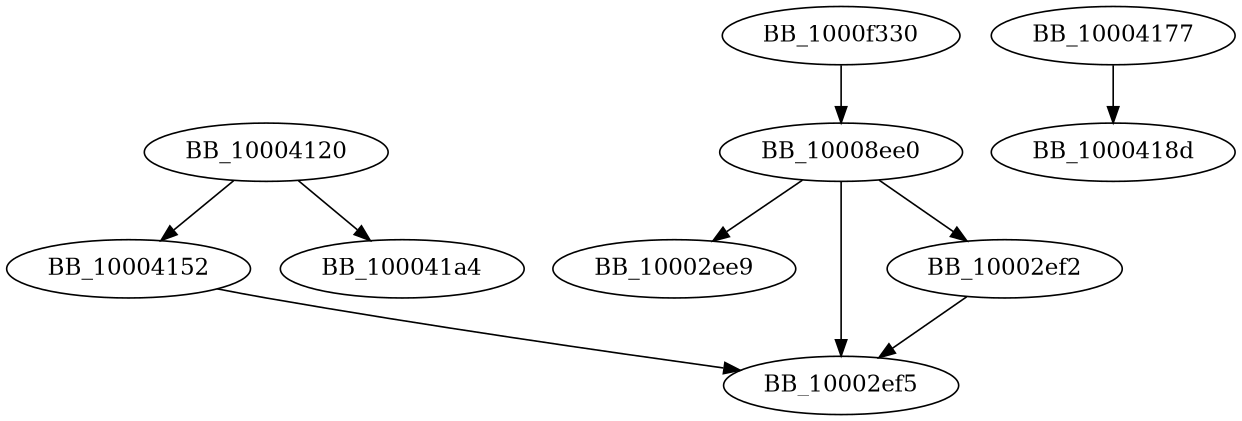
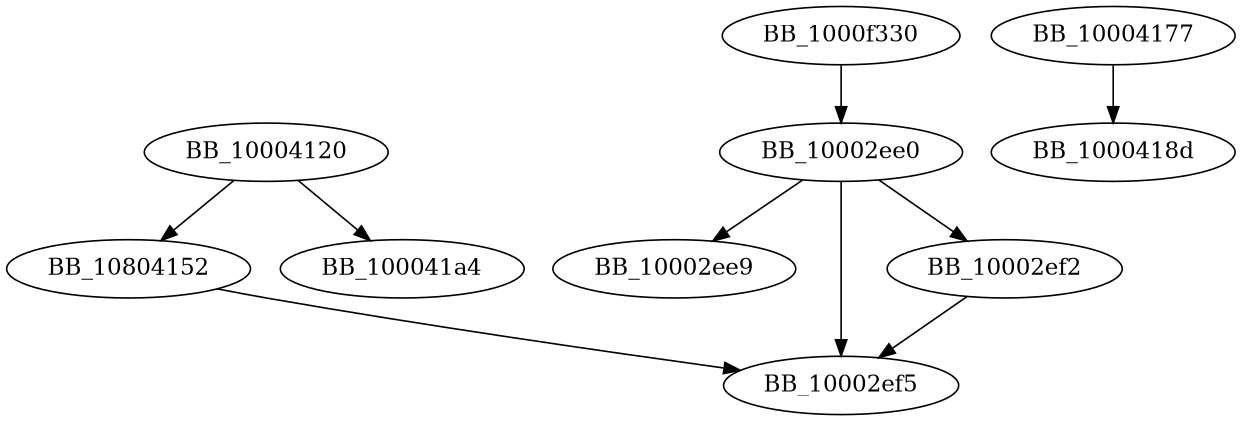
(841, 152) -> (841, 152)
(129, 269) -> (129, 269)
